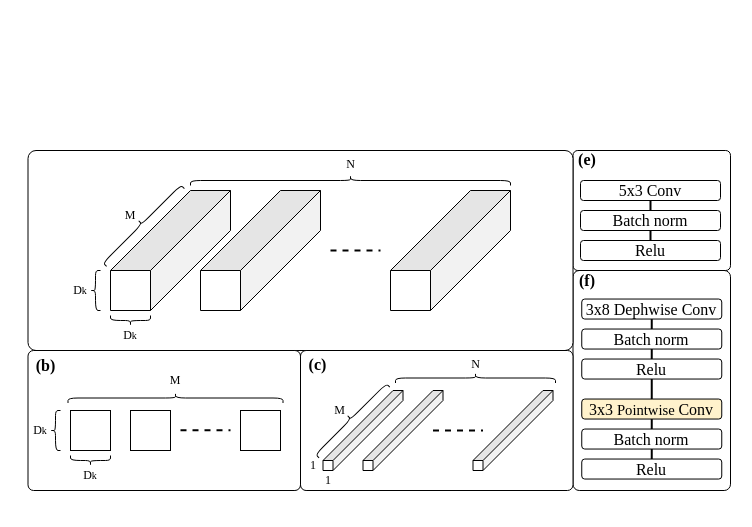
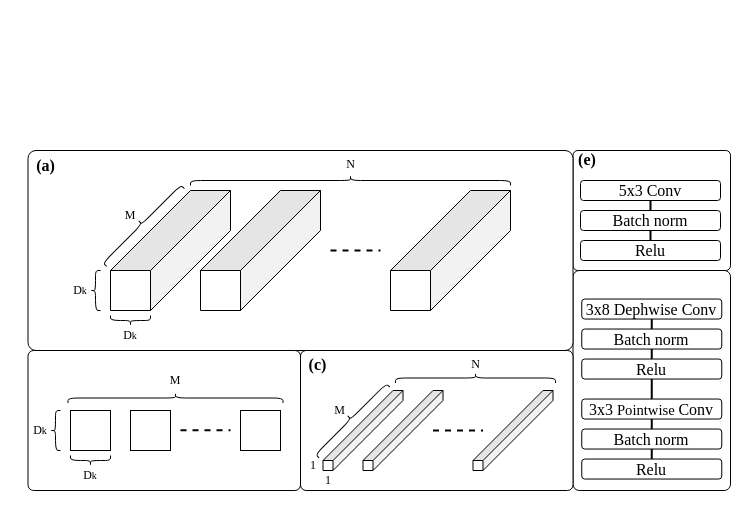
none -> (46, 166)
(587, 281) -> none
(46, 366) -> none
(652, 409) -> (652, 409)
